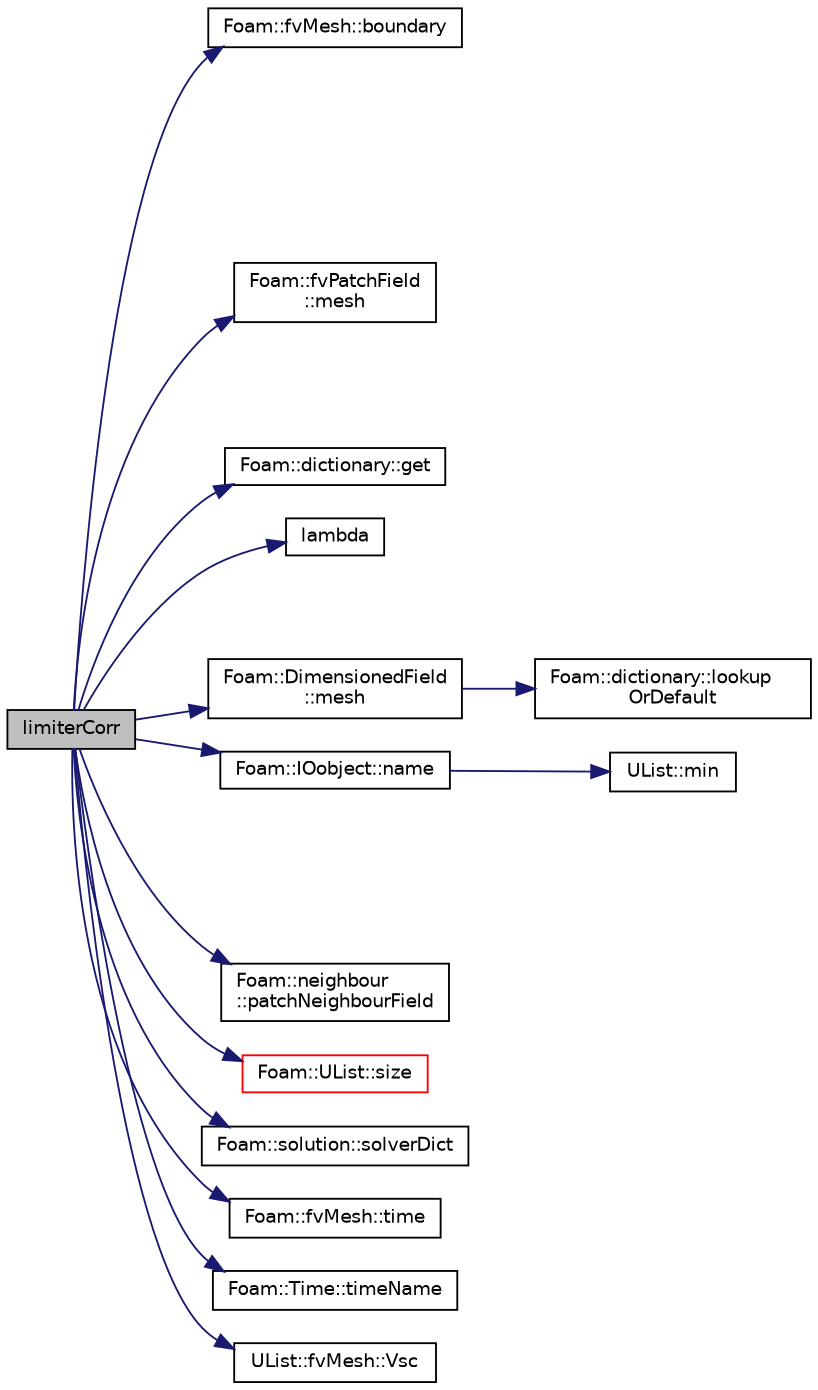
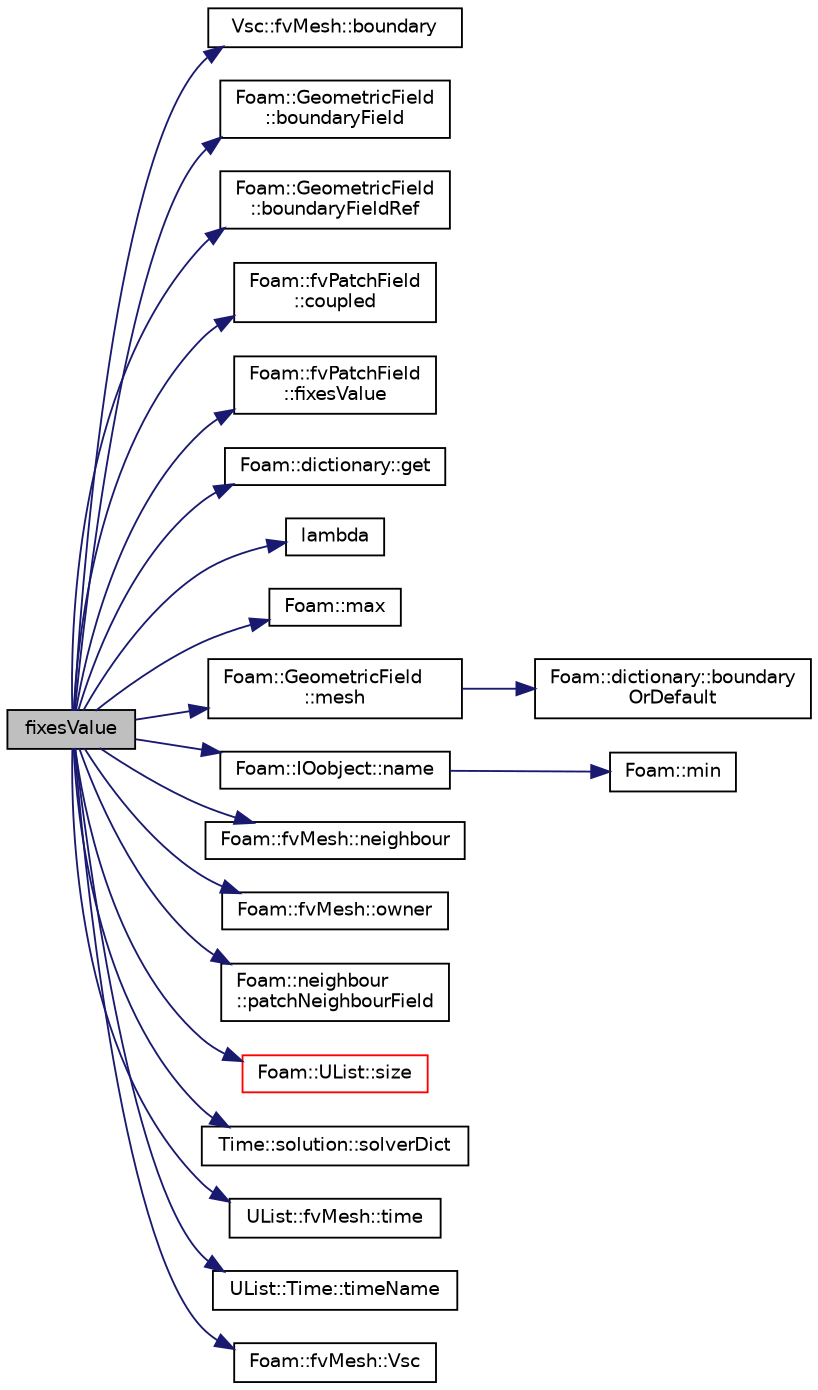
(335, 28) -> (335, 28)
none -> (335, 109)
none -> (335, 200)
(335, 293) -> (335, 293)
none -> (335, 385)
none -> (335, 607)
(335, 689) -> (335, 689)
(673, 689) -> (673, 689)
(71, 729) -> (71, 729)
(673, 772) -> (673, 772)
none -> (335, 841)
none -> (335, 911)
(335, 1146) -> (335, 1146)
(335, 1218) -> (335, 1218)
(335, 1290) -> (335, 1290)
(335, 1363) -> (335, 1363)
